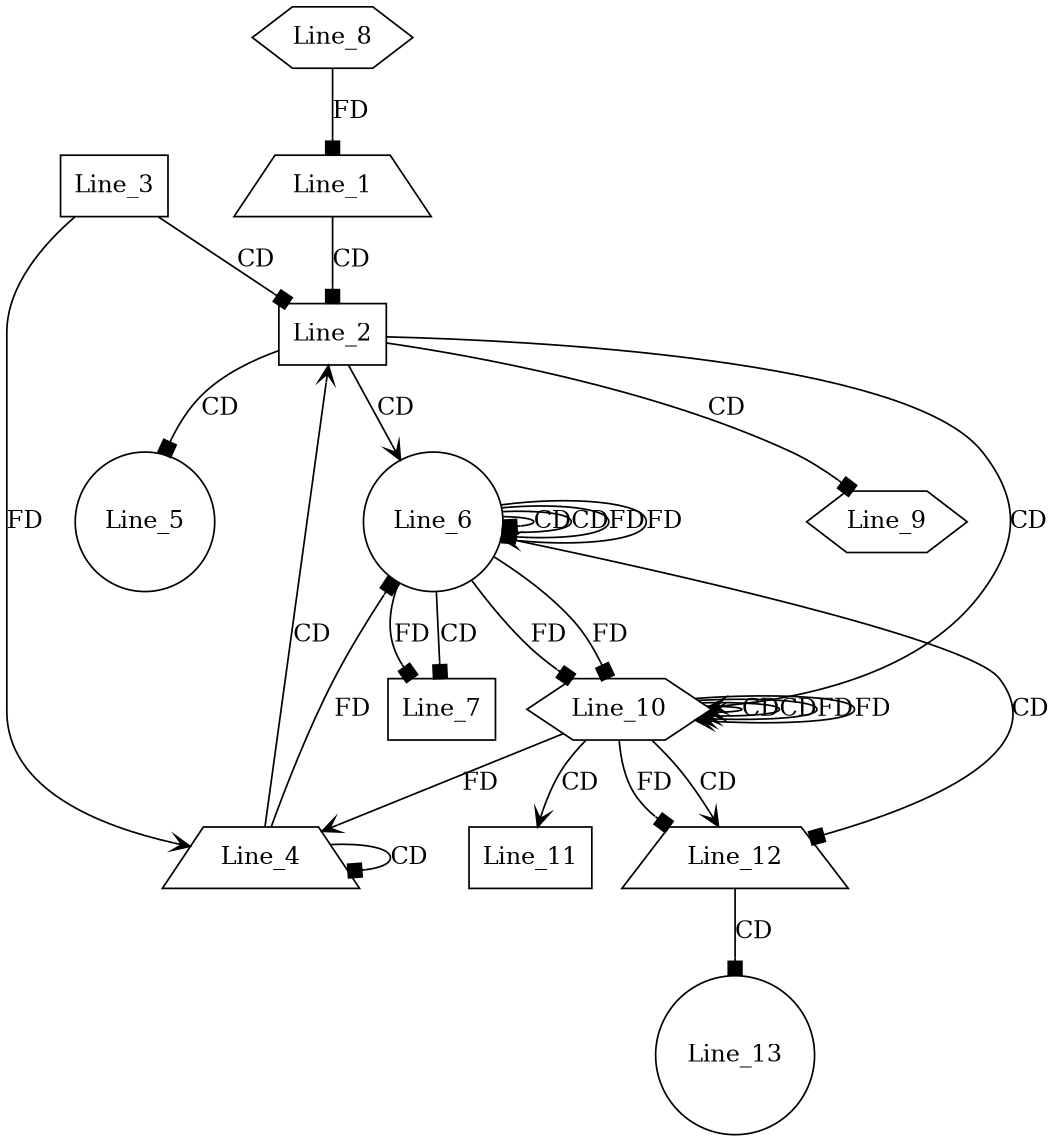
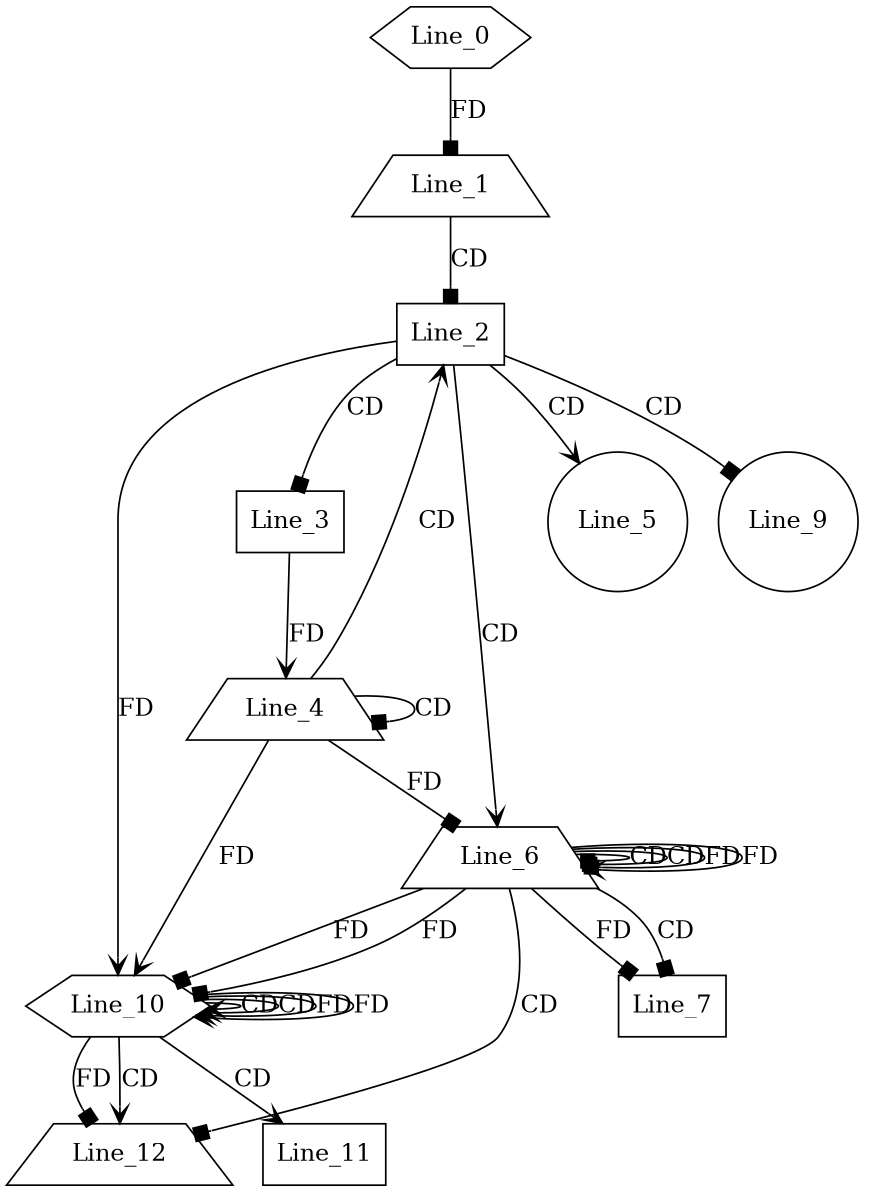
(333, 38) -> (451, 38)
(216, 255) -> (338, 406)
(216, 383) -> (532, 405)
(433, 522) -> (500, 858)
(887, 522) -> (788, 522)
(1028, 522) -> (137, 709)
(451, 779) -> (206, 850)
(735, 1055) -> none
